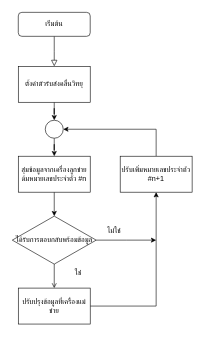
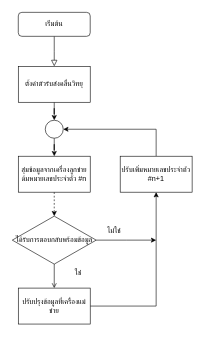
(54, 201) -> (54, 201)
